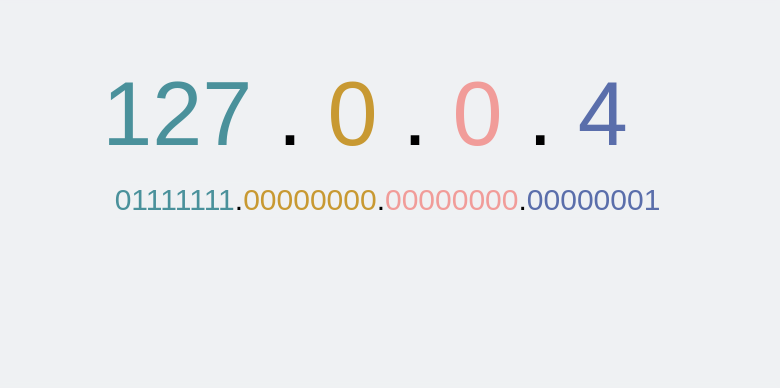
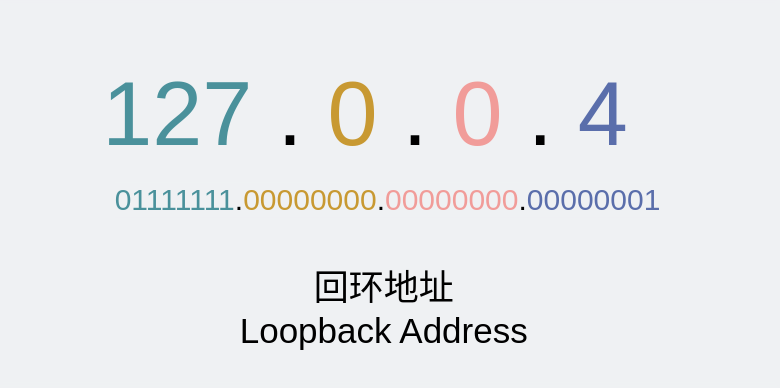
none -> (385, 309)
